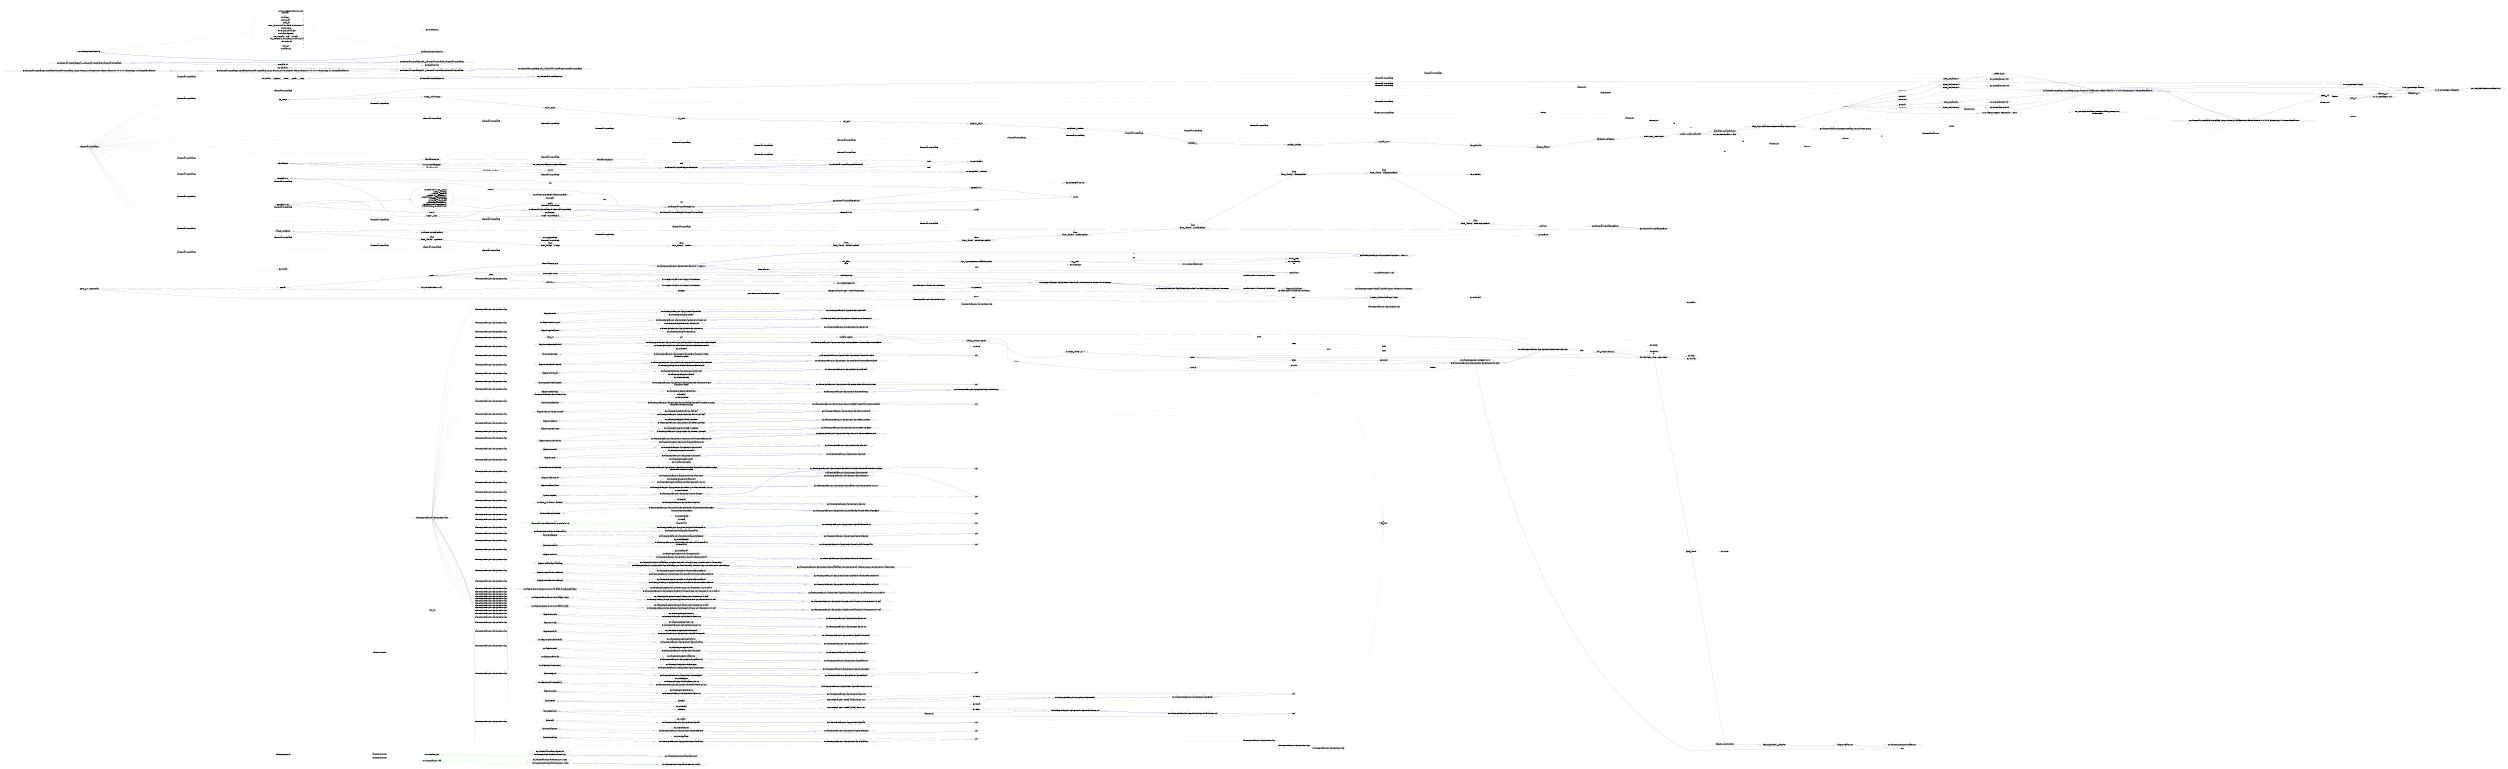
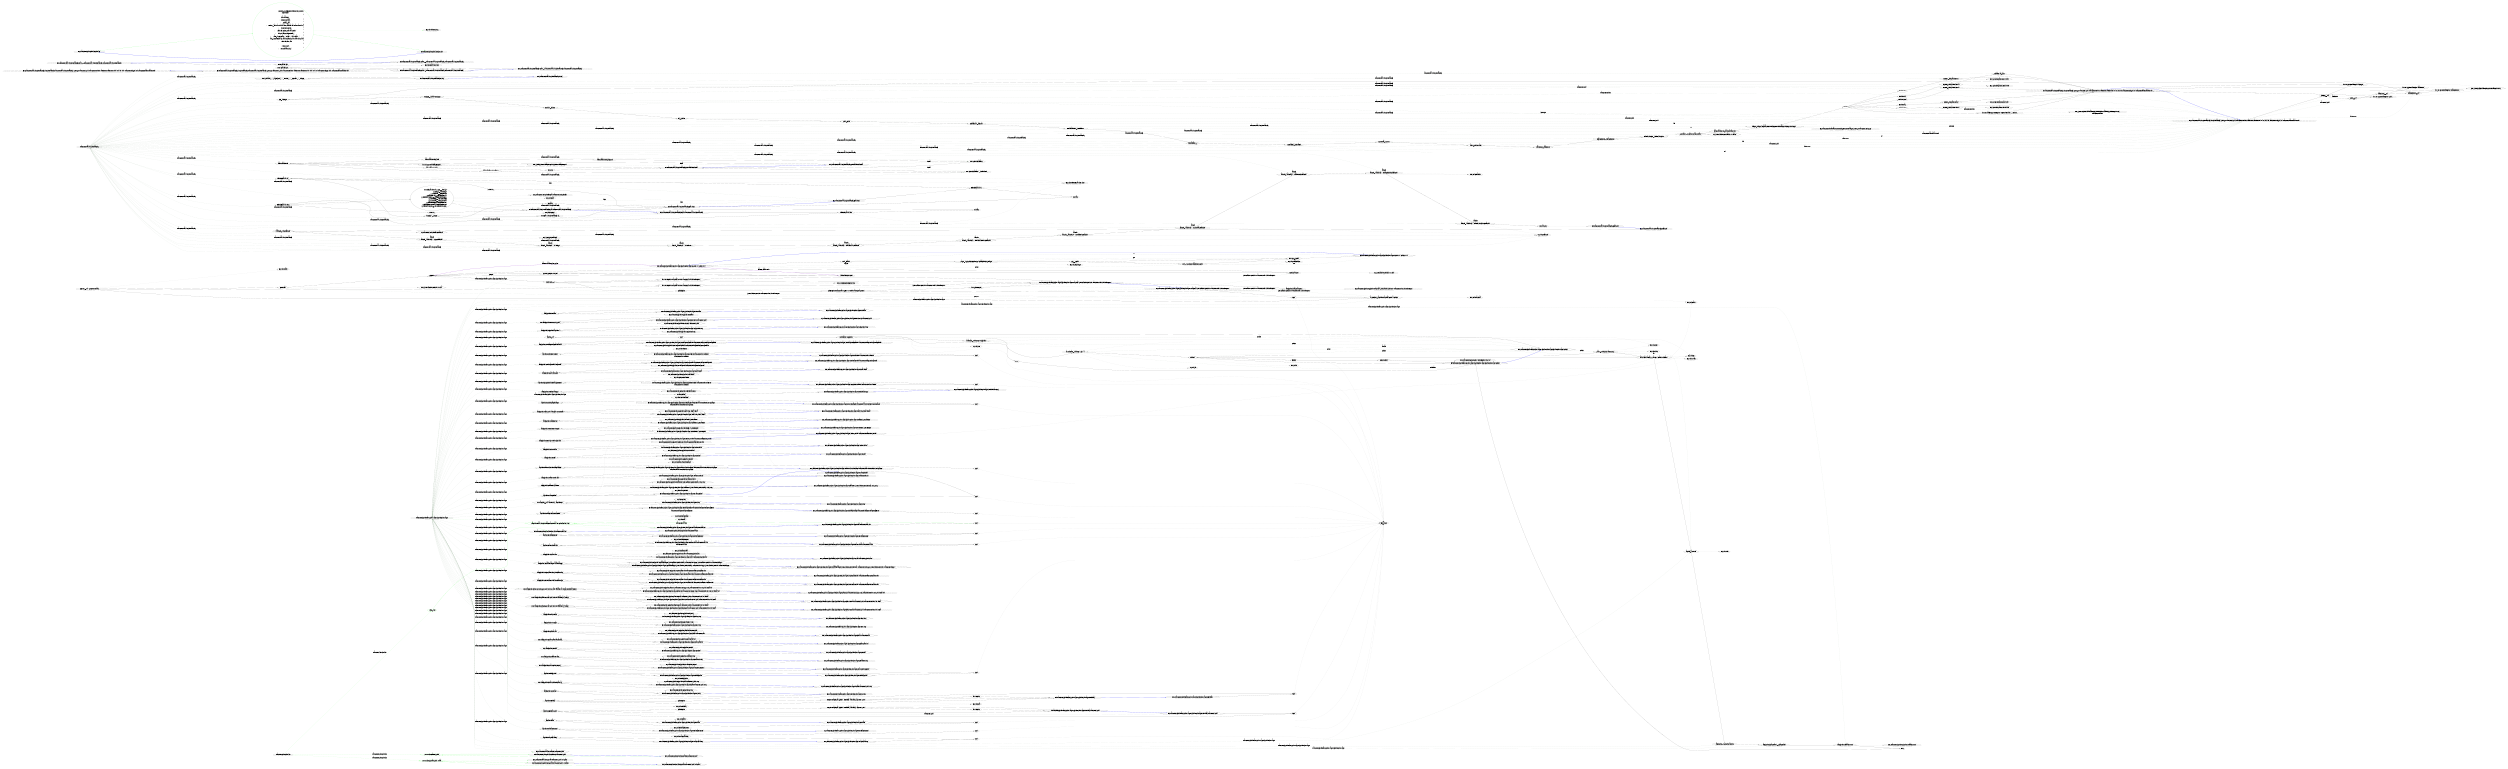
(1384, 113) -> (1384, 113)
(162, 243) -> (817, 150)
